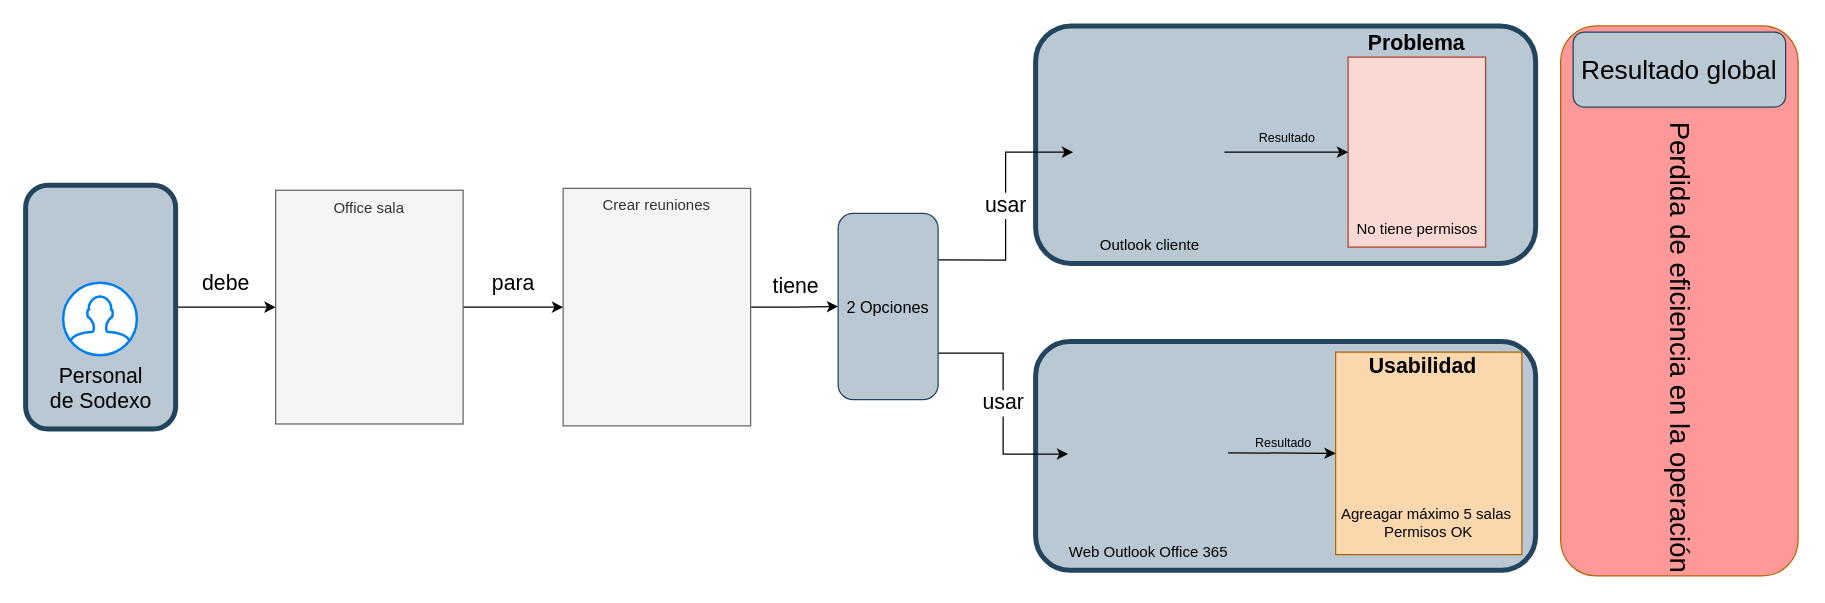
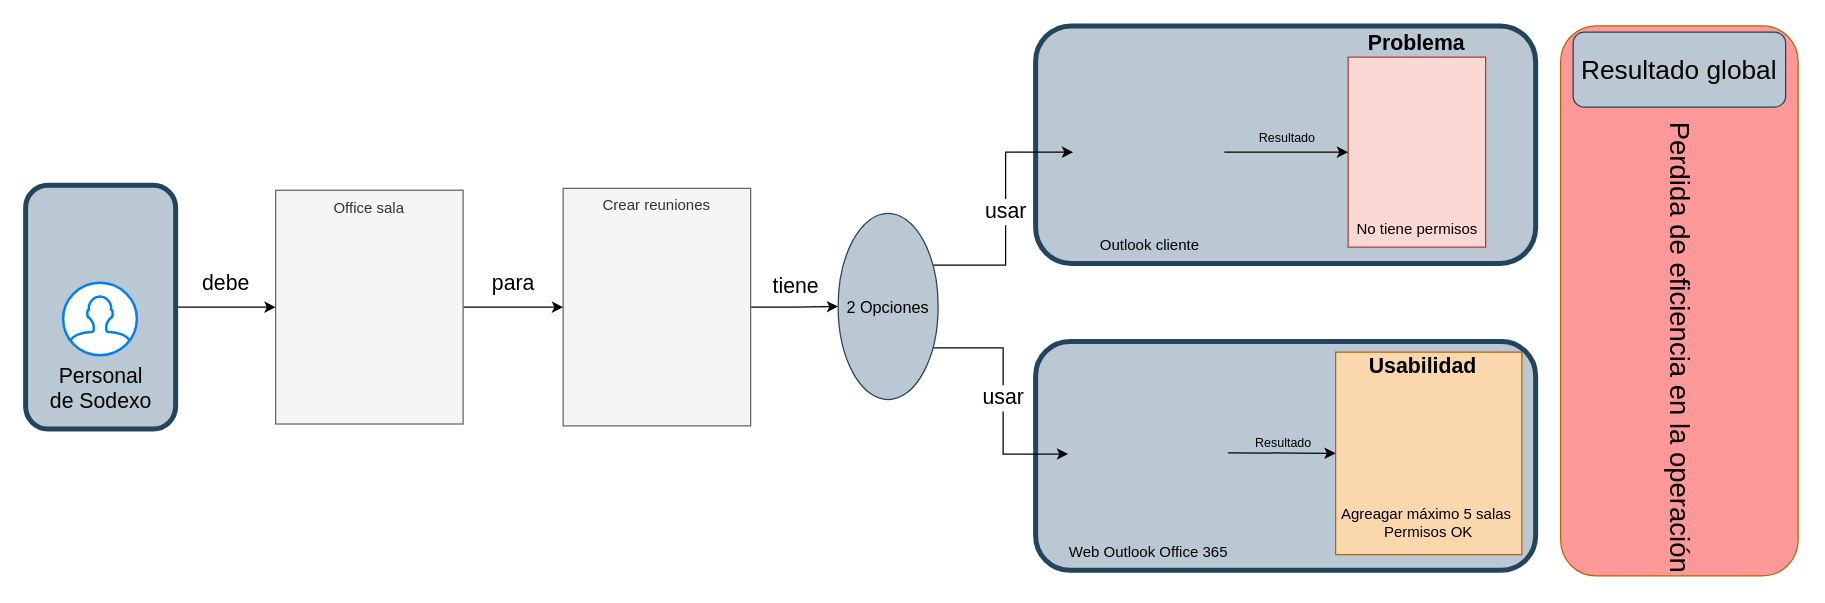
(888, 306) -> (888, 306)
